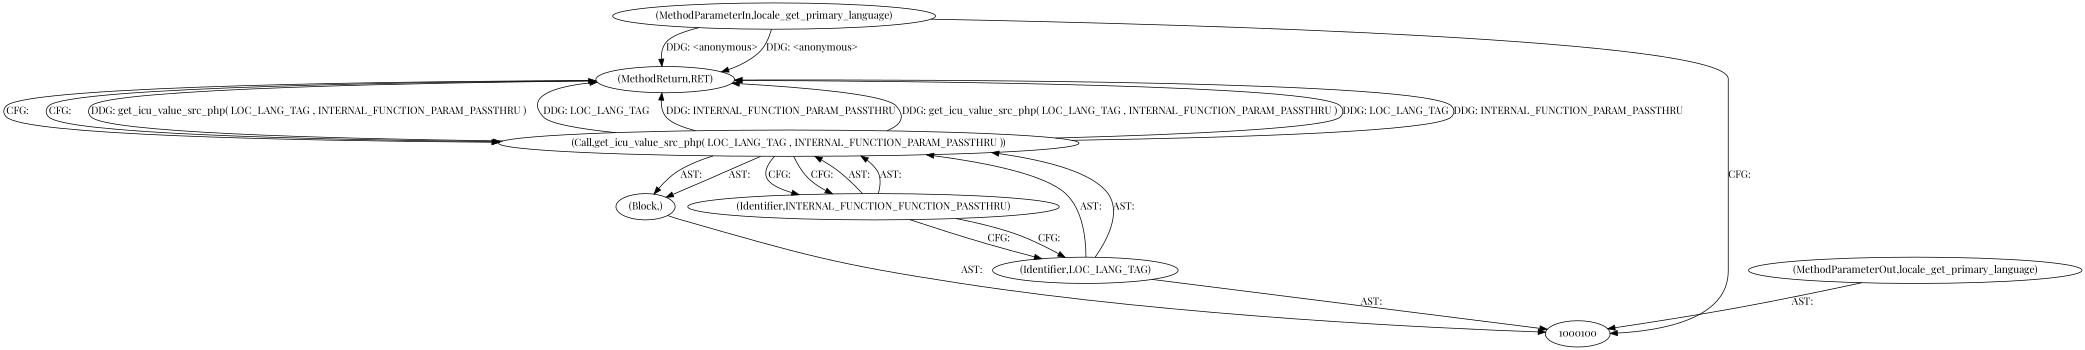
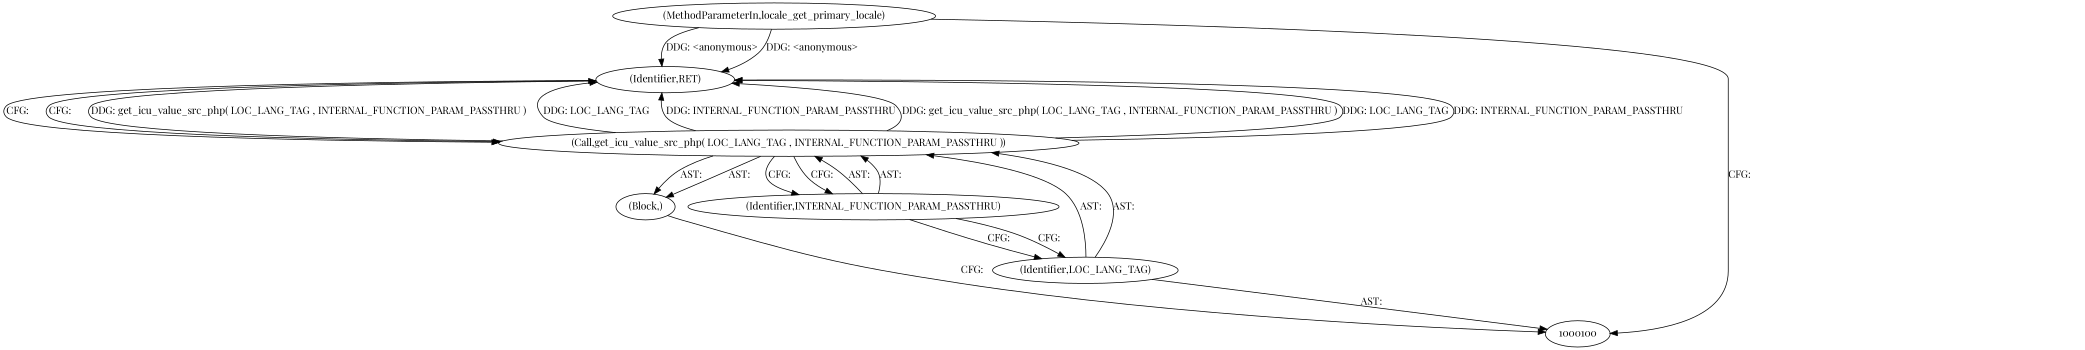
(774, 16) -> (774, 16)
(665, 80) -> (665, 80)
(874, 207) -> (874, 207)
(974, 270) -> (974, 270)
(1915, 270) -> none
